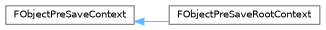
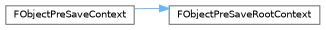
(157, 22) -> (147, 9)
